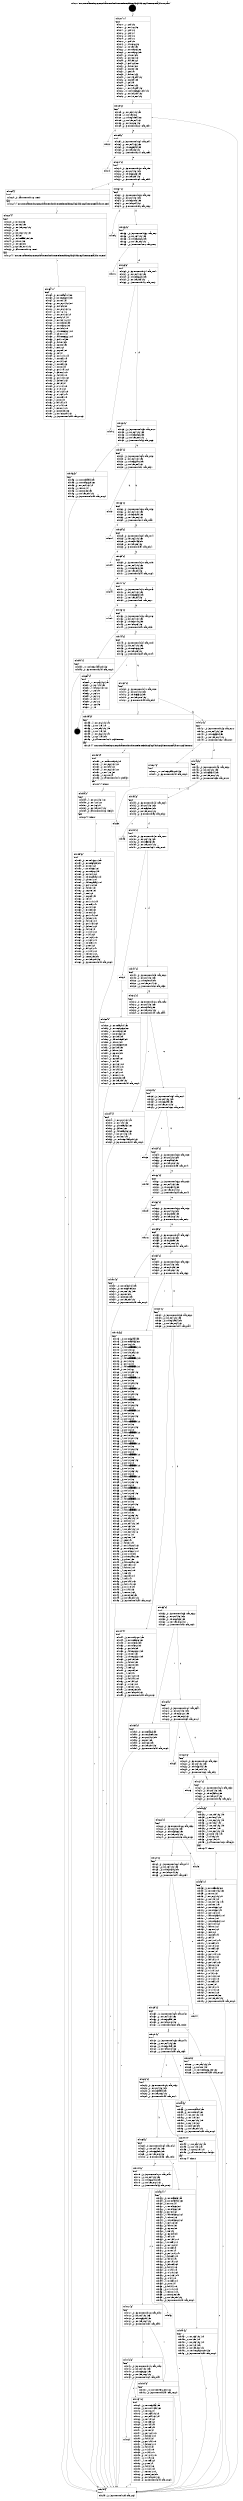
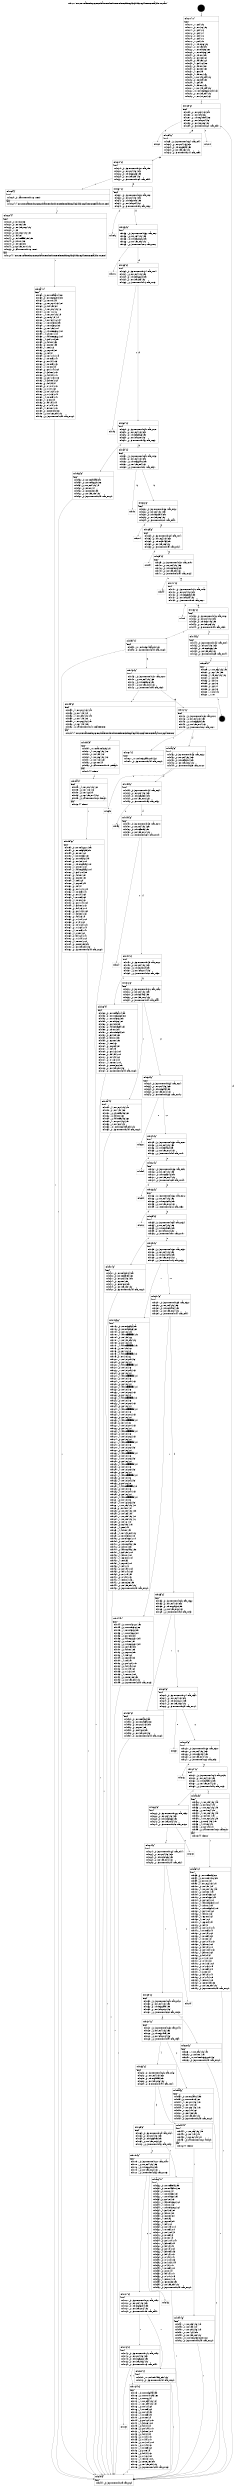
(111, 161) -> (205, 135)
(136, 668) -> (146, 660)
(121, 998) -> (117, 989)
